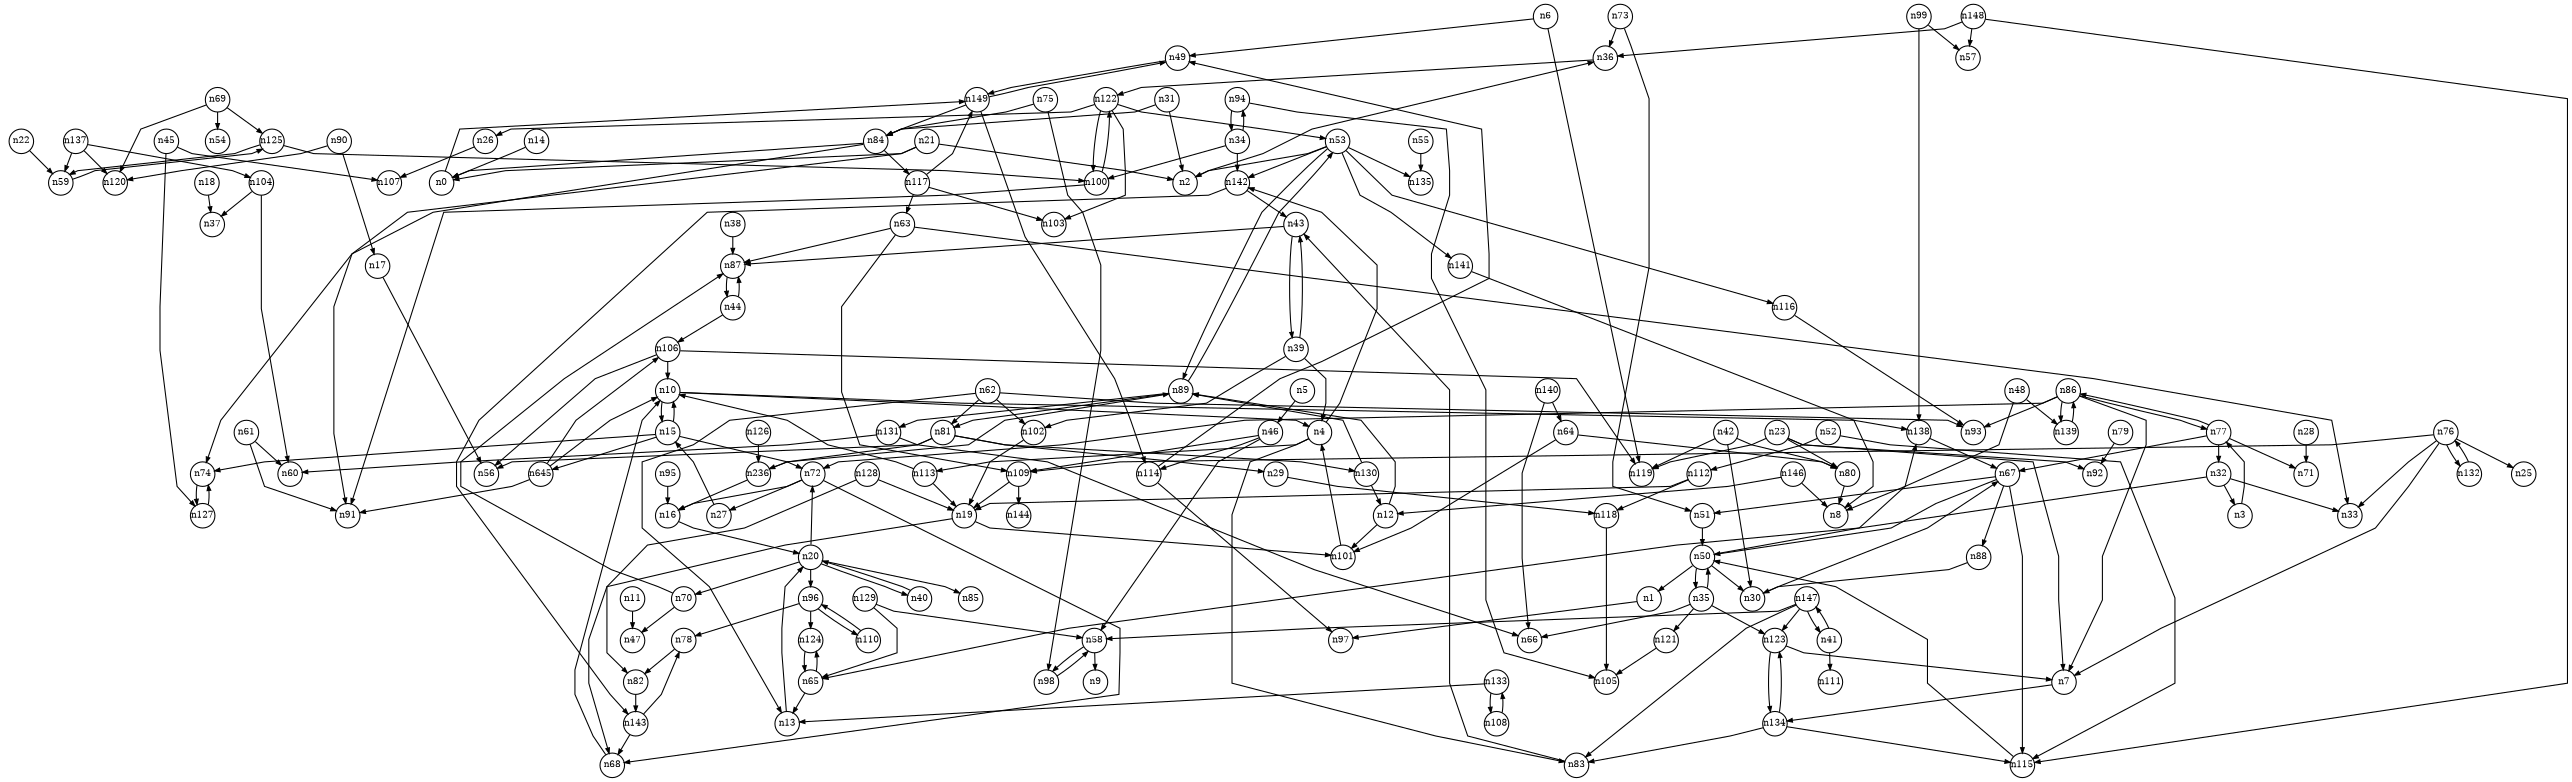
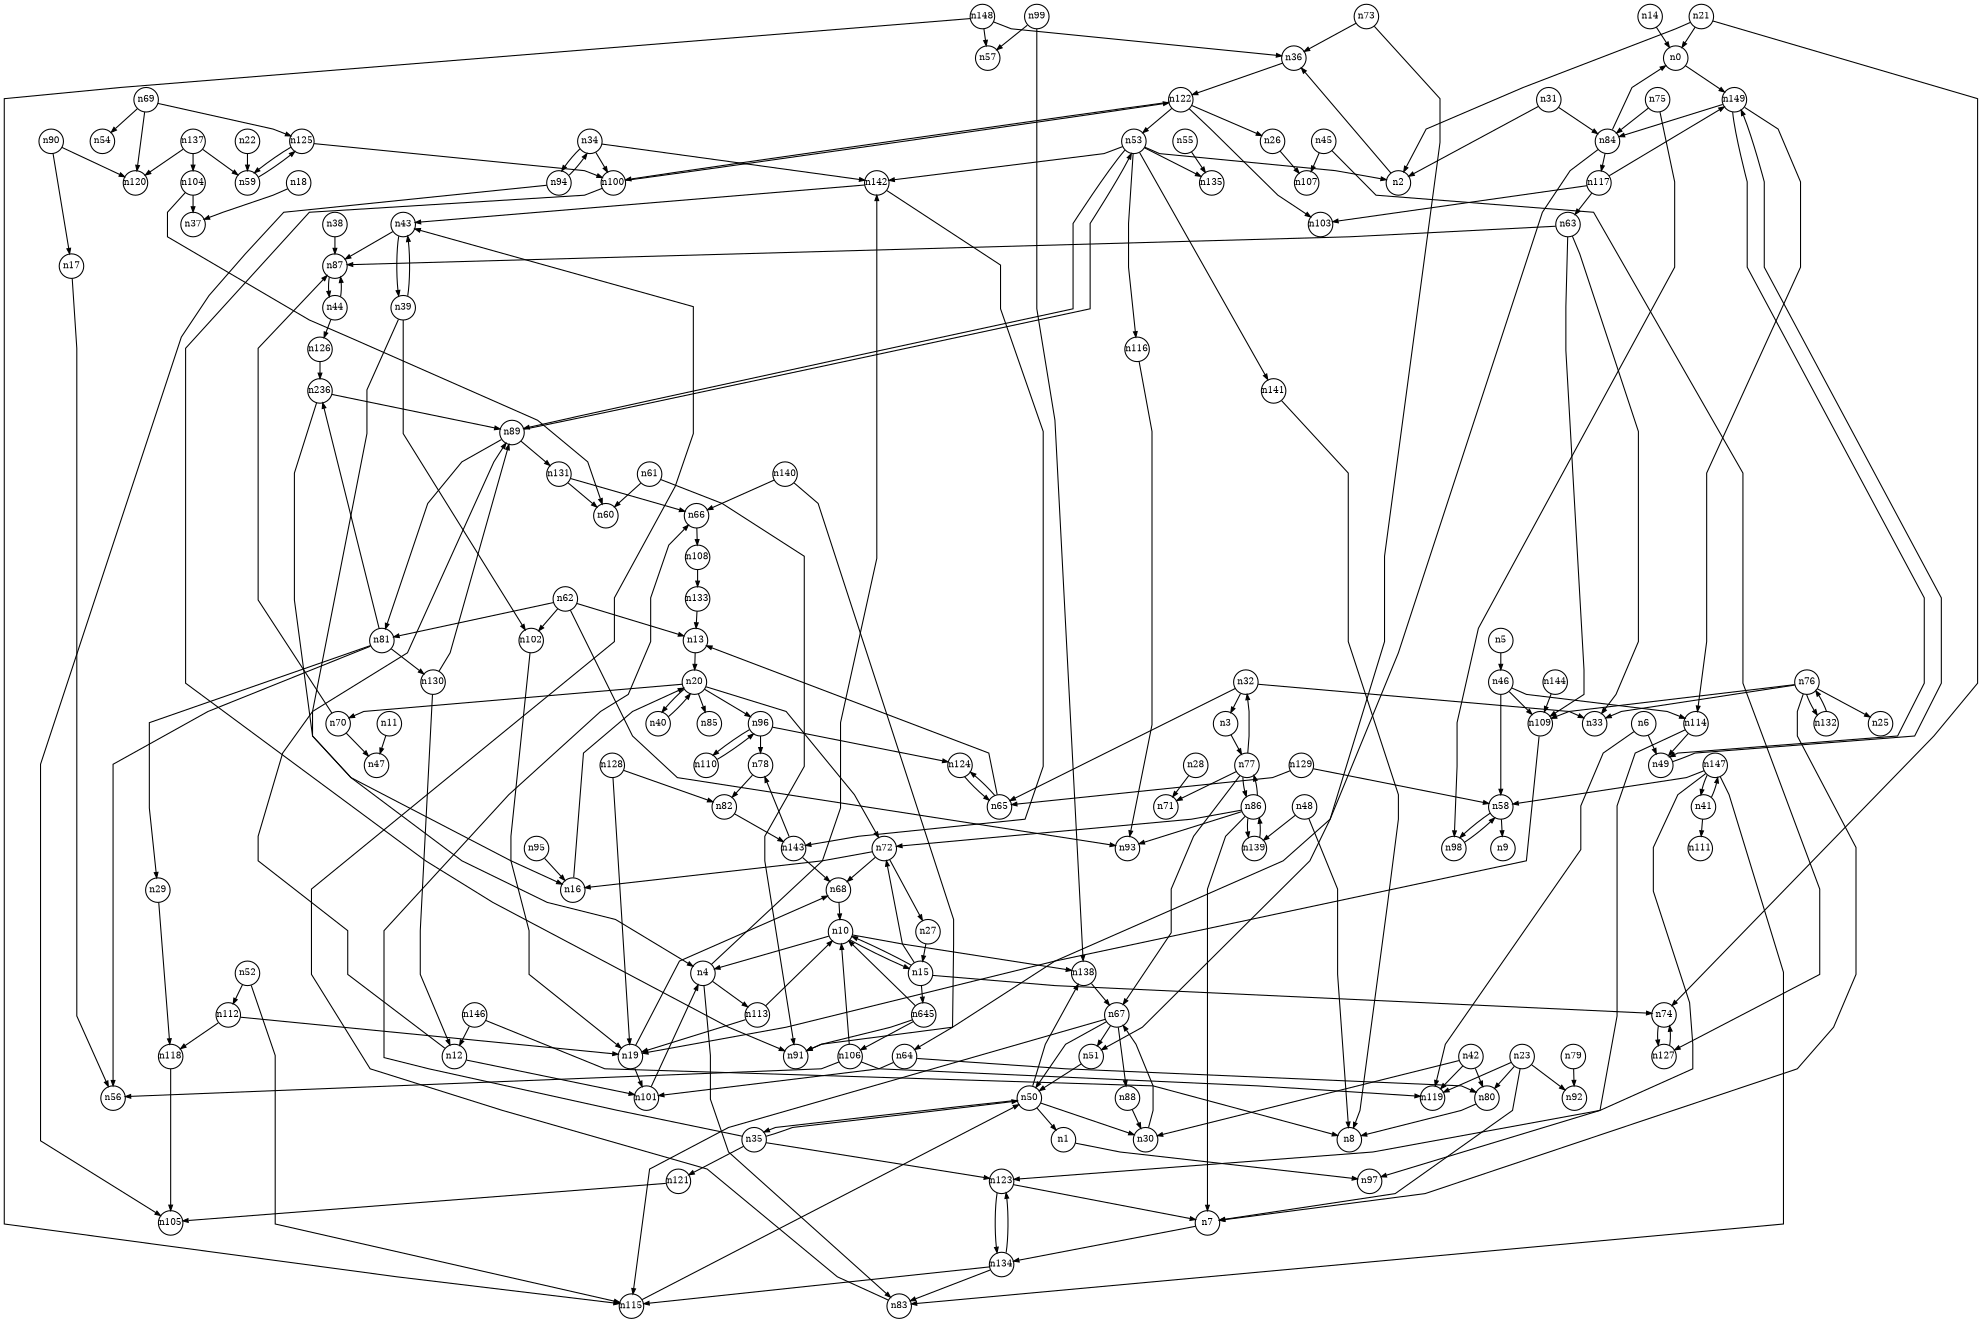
(703, 327) -> (328, 326)
(1019, 492) -> (1549, 700)
(1490, 700) -> (697, 534)
